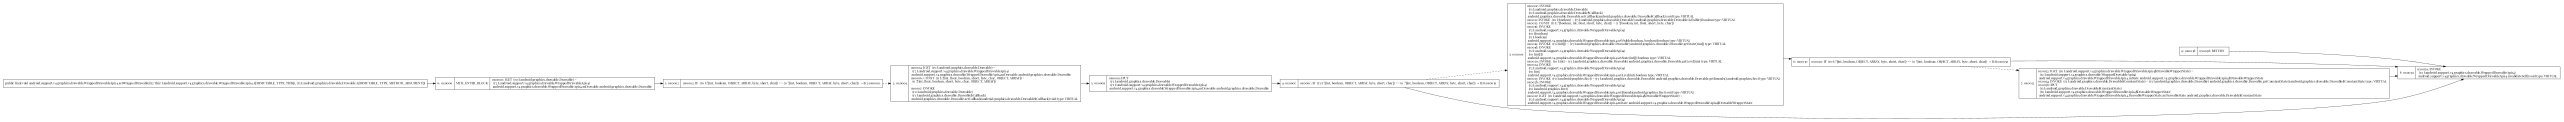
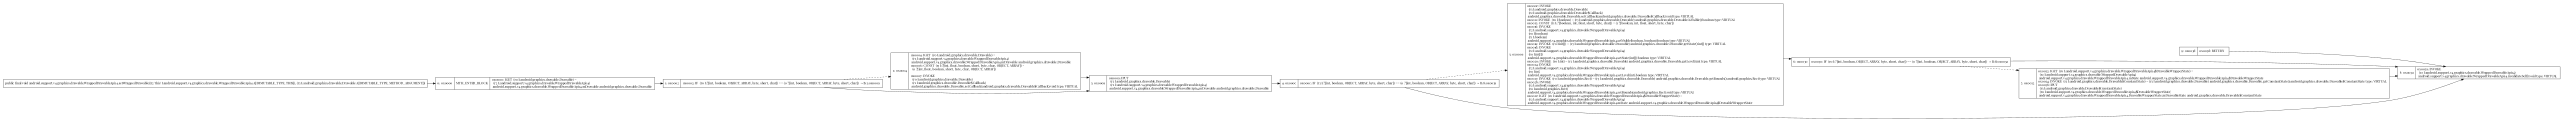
none -> (955, 93)
